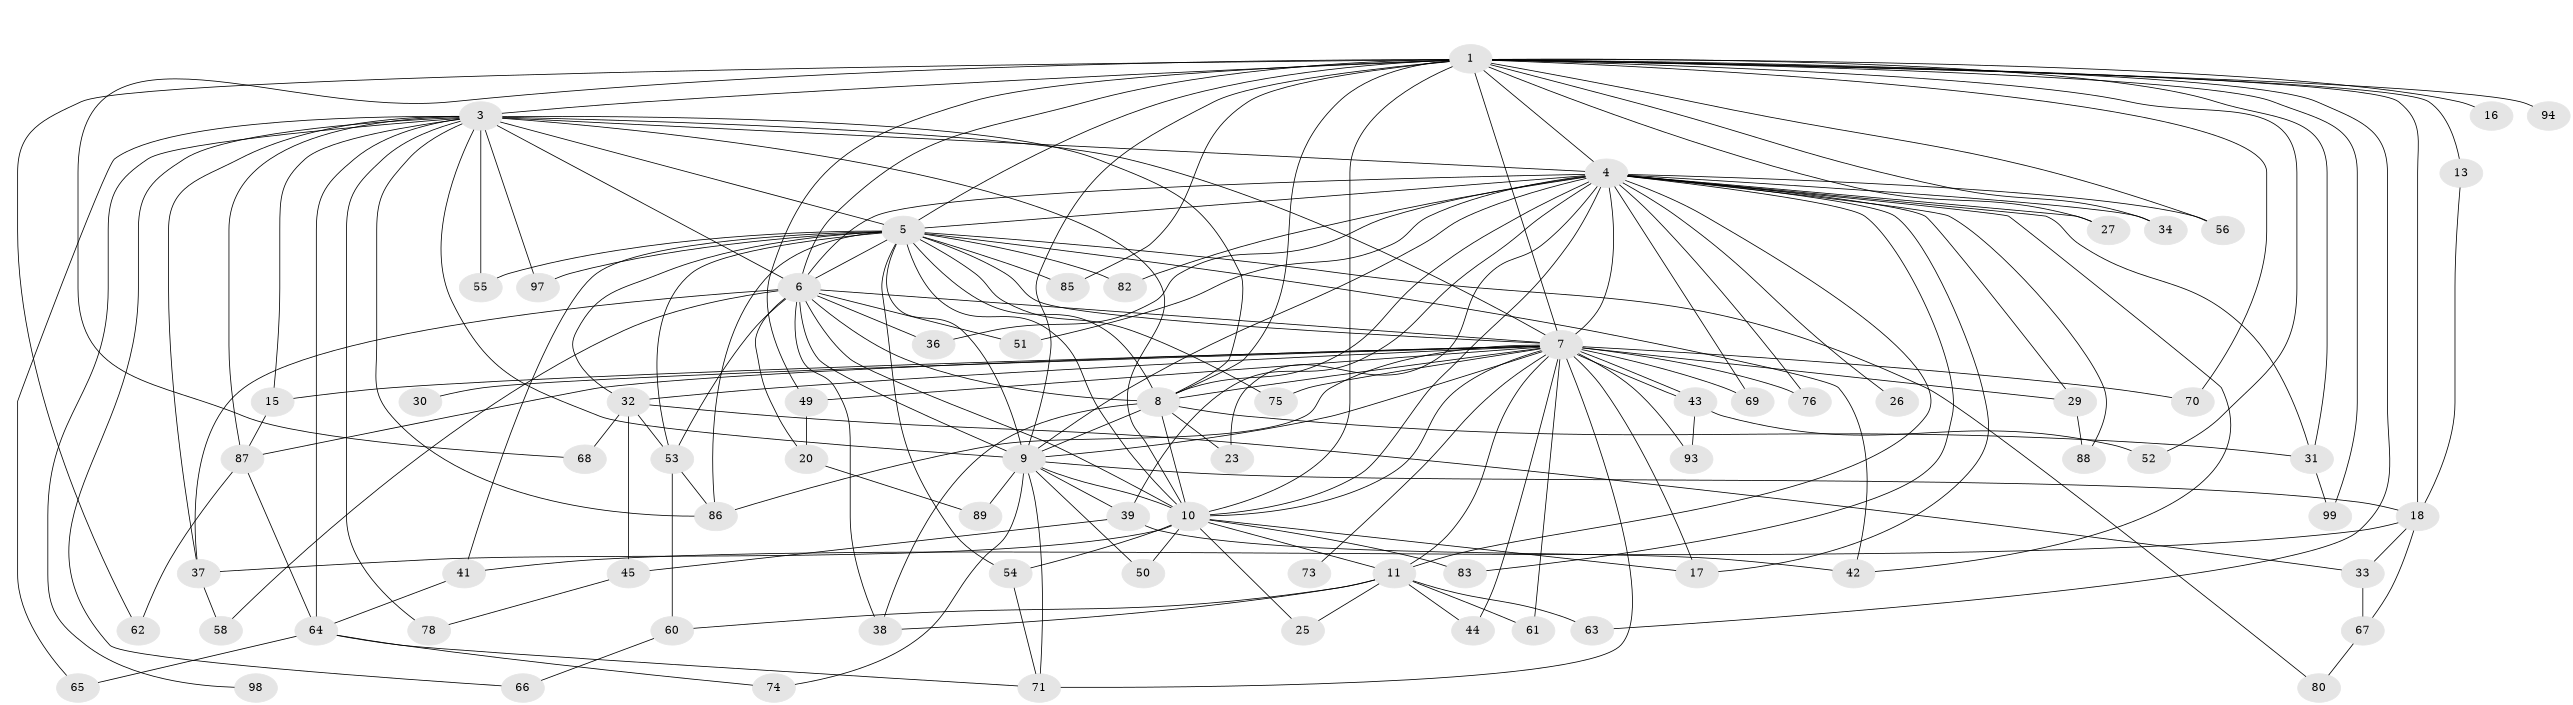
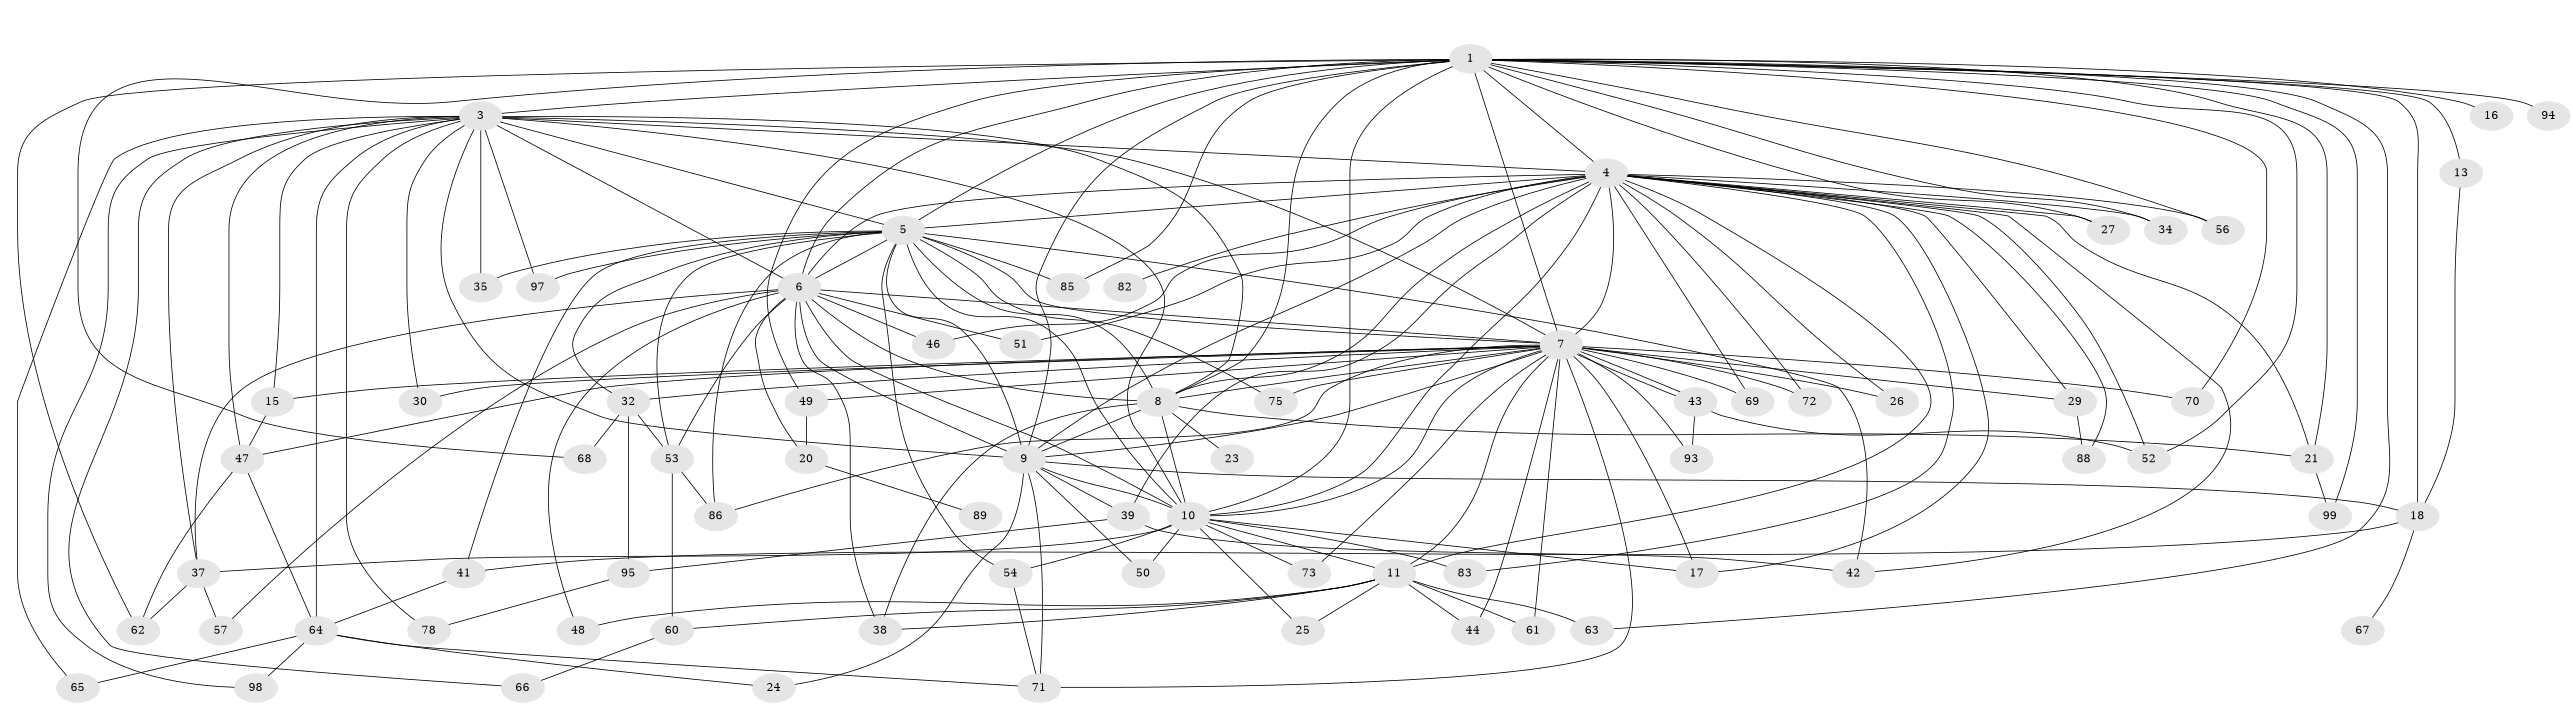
(1018, 252) -> none
(481, 288) -> (481, 288)
(1462, 327) -> (1992, 224)
(934, 345) -> (934, 345)
none -> (1745, 372)
(1810, 402) -> (1810, 402)
(389, 413) -> (407, 246)
(242, 459) -> (242, 459)
(2312, 459) -> (2312, 459)
(1002, 488) -> none
none -> (1230, 536)
(629, 574) -> (629, 574)
(2363, 574) -> none
none -> (169, 602)
(221, 631) -> (221, 631)
none -> (579, 631)
none -> (286, 659)
(774, 688) -> (774, 688)
(2319, 688) -> none
